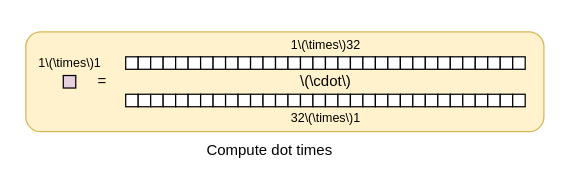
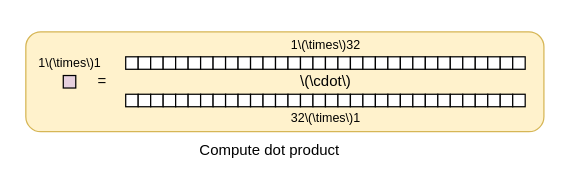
(270, 151) -> (270, 151)
